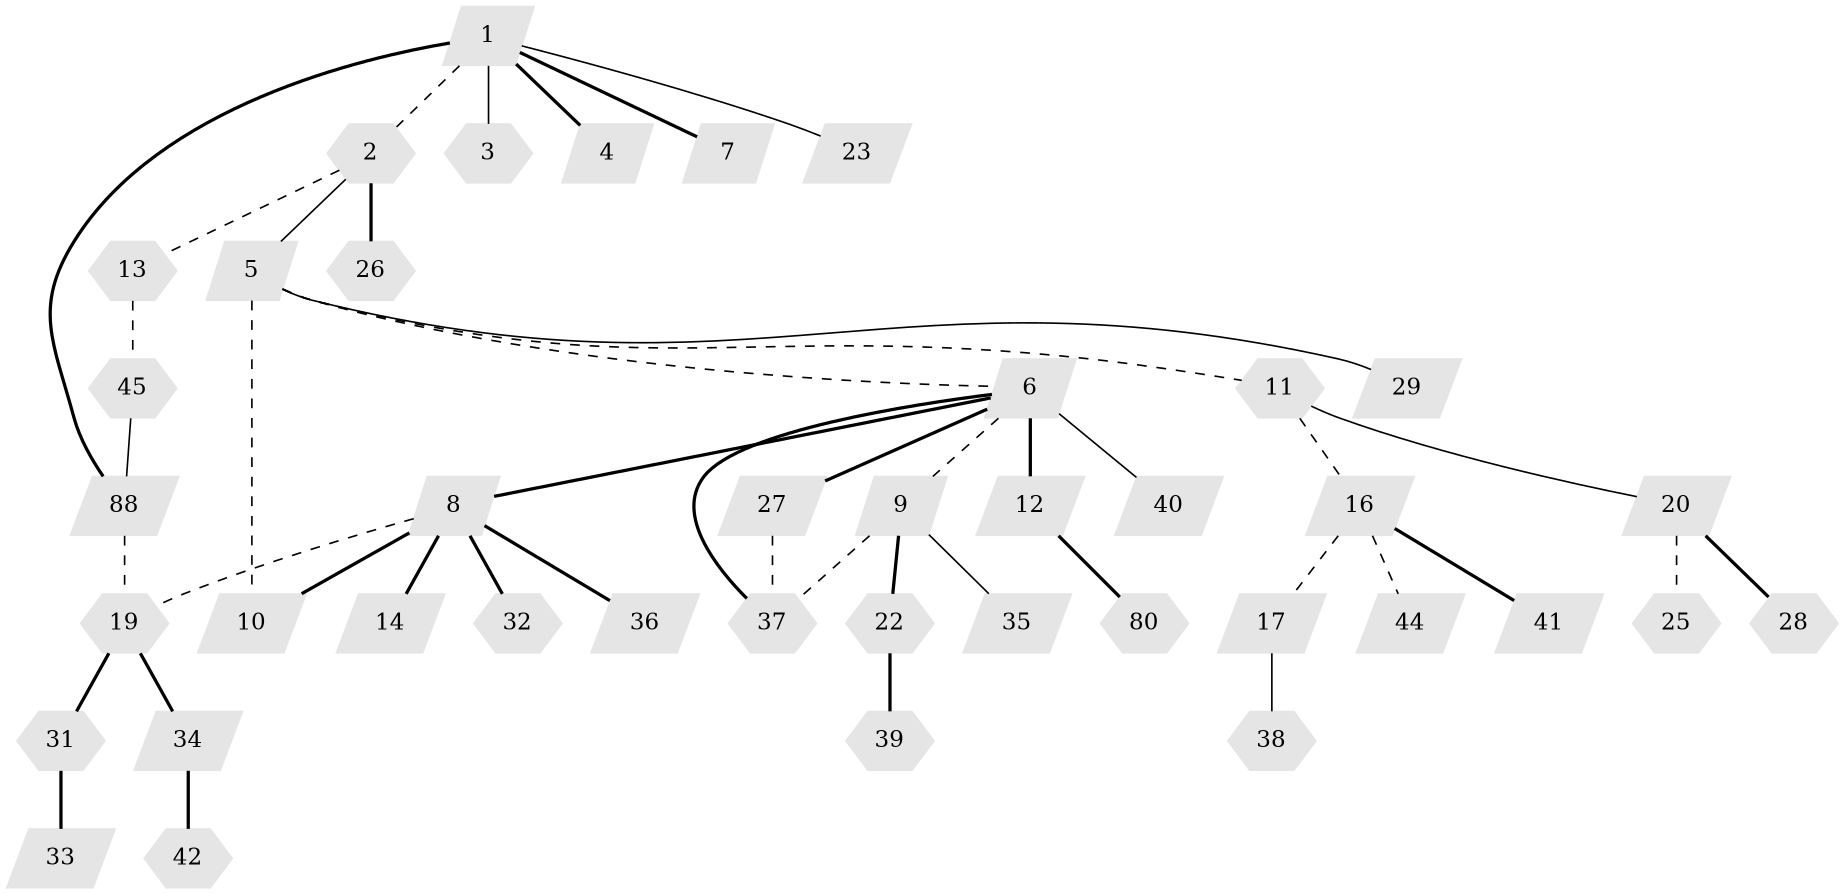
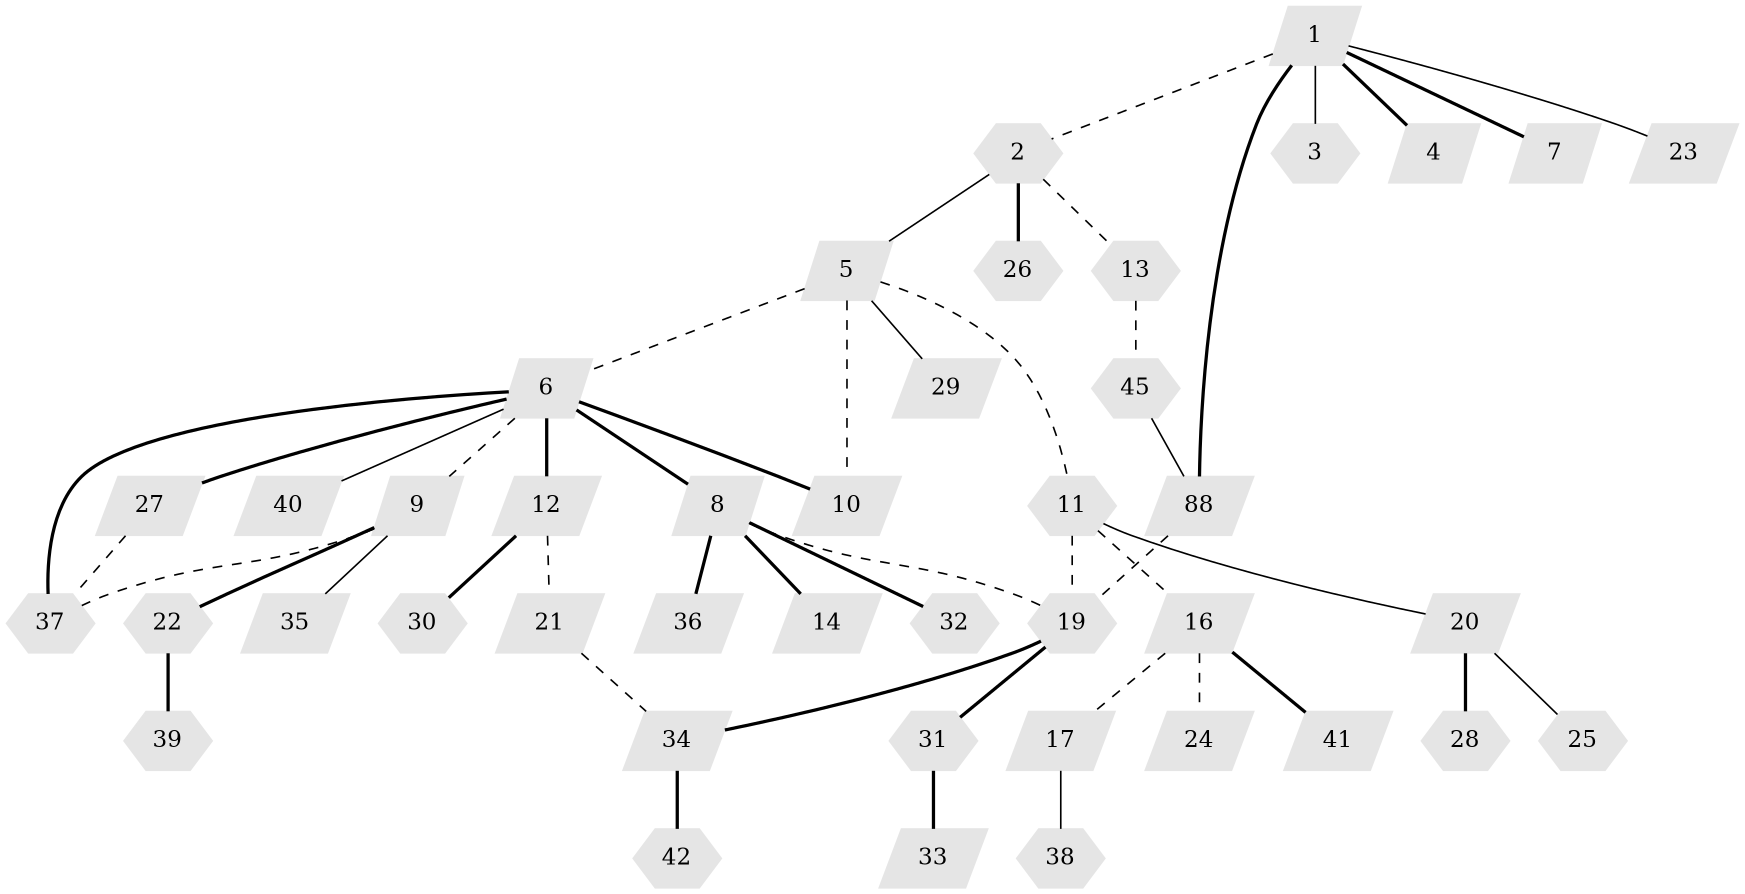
(355, 563) -> (695, 445)
none -> (1072, 565)
(1677, 565) -> (1526, 684)
none -> (550, 623)
(1145, 623) -> (423, 623)
(1411, 623) -> (1199, 741)
